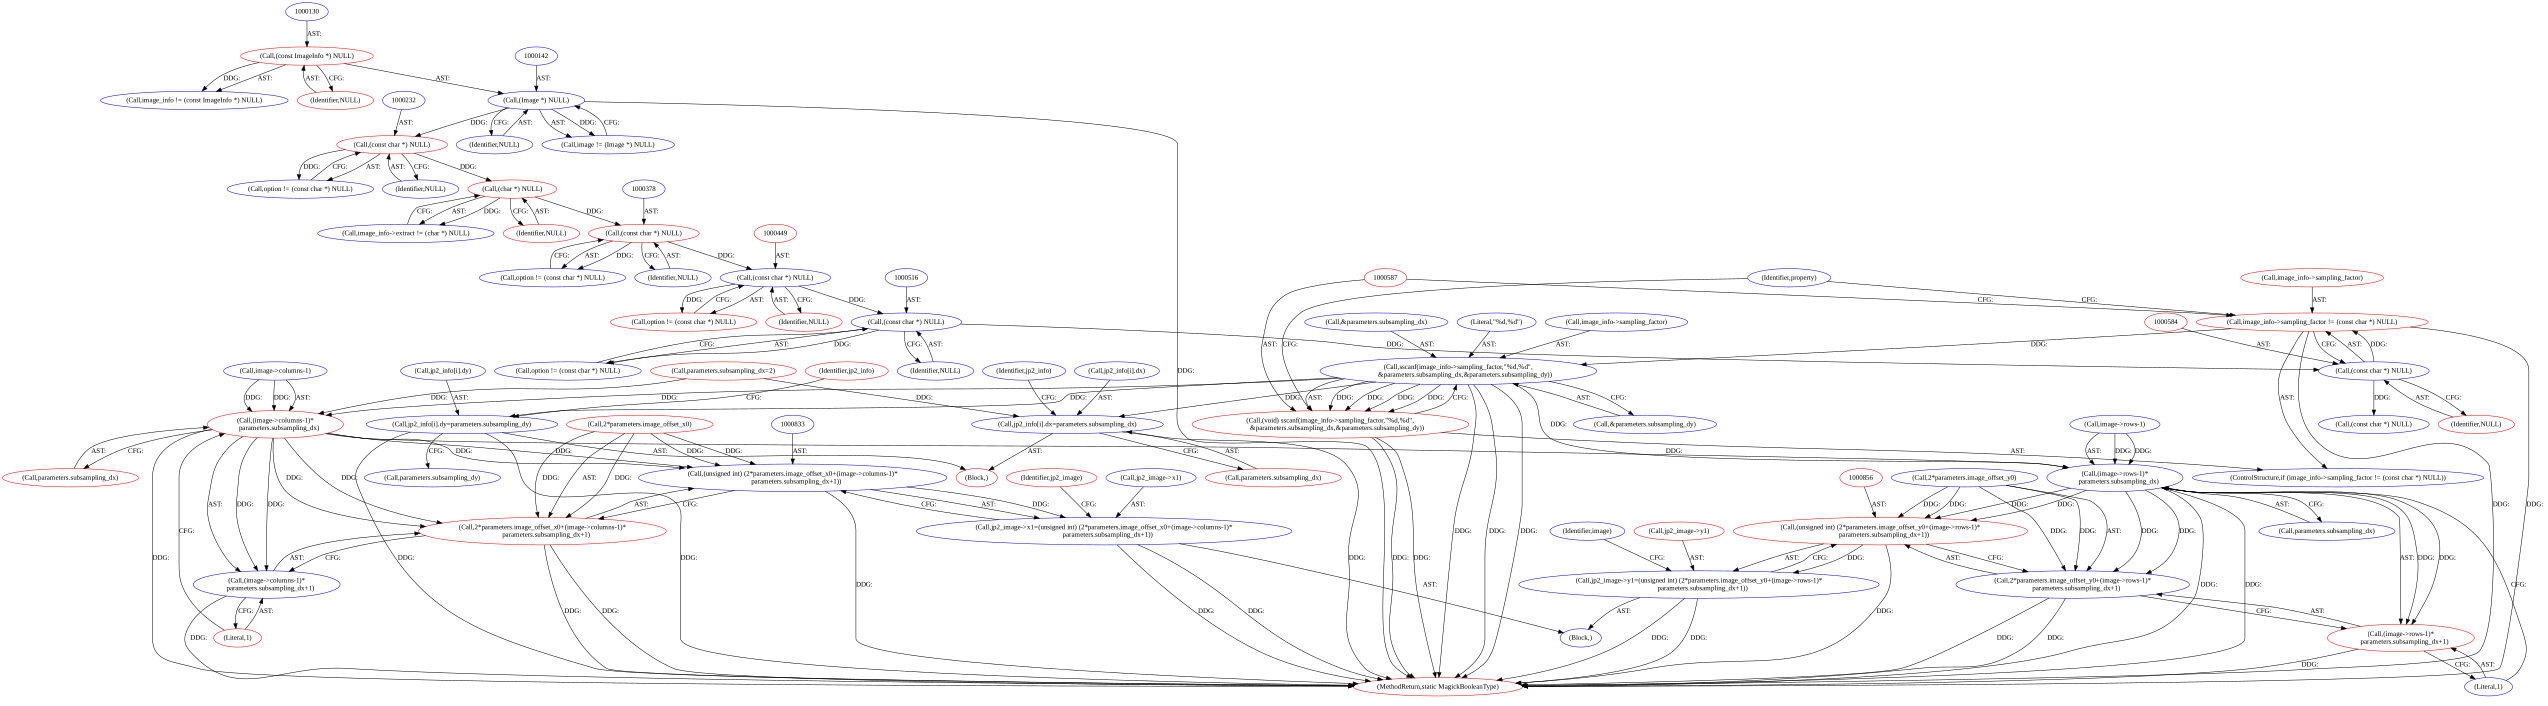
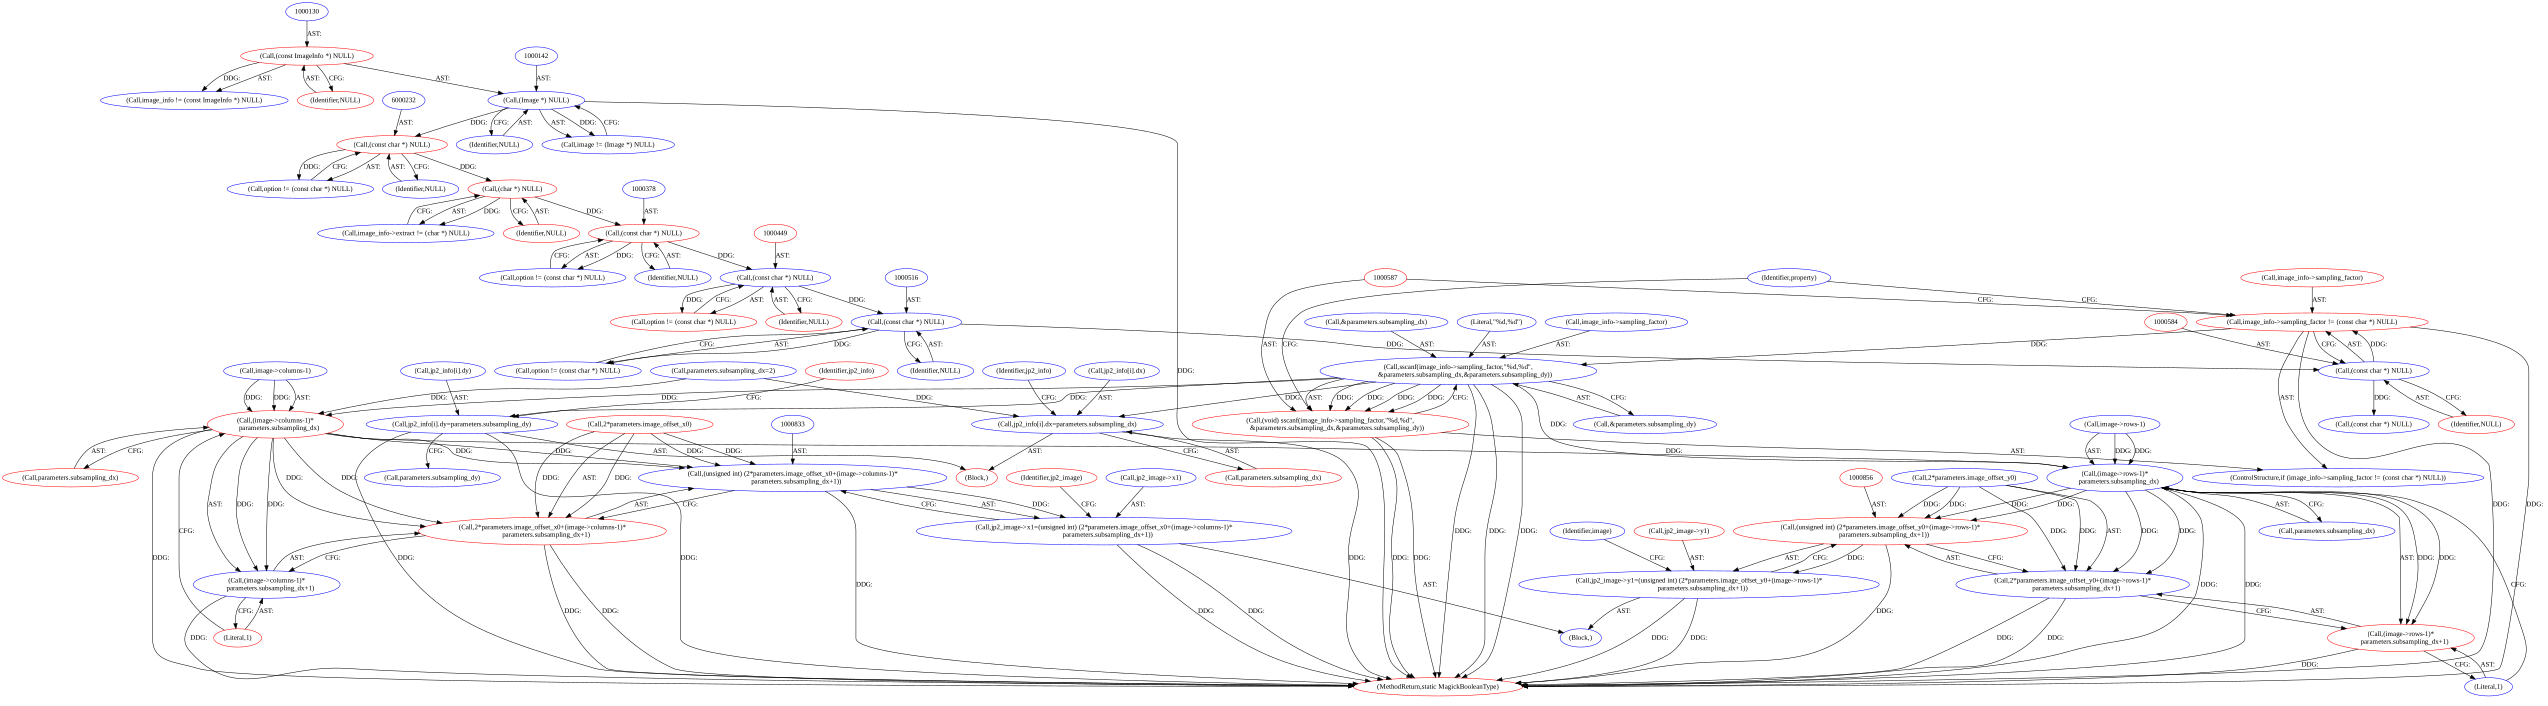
(404, 100) -> (404, 100)
(723, 371) -> (723, 371)
